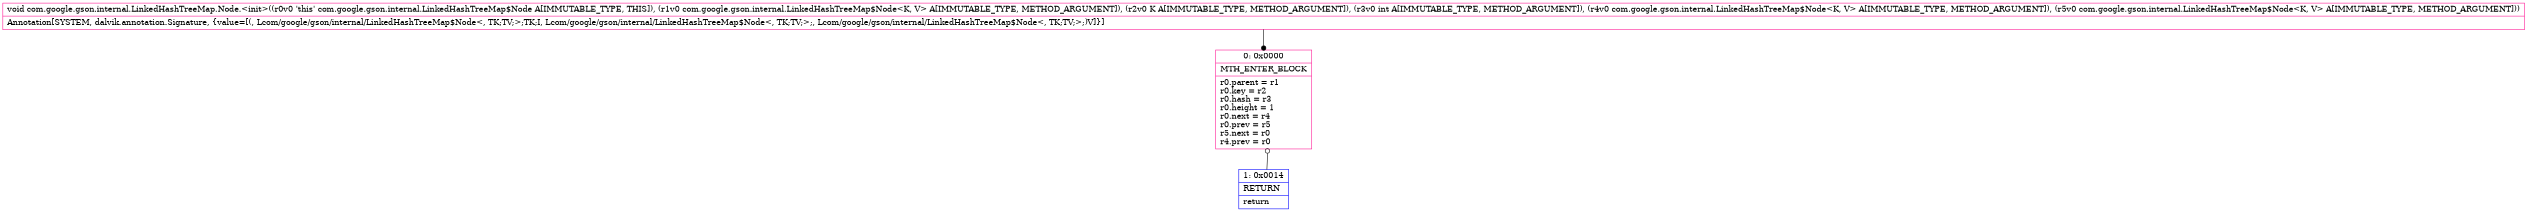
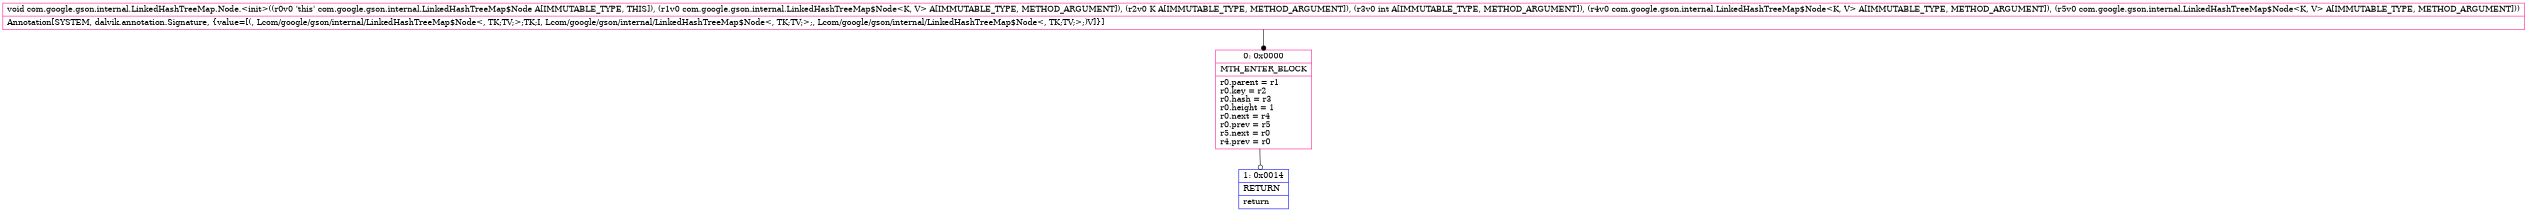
(1267, 161) -> (1260, 157)
